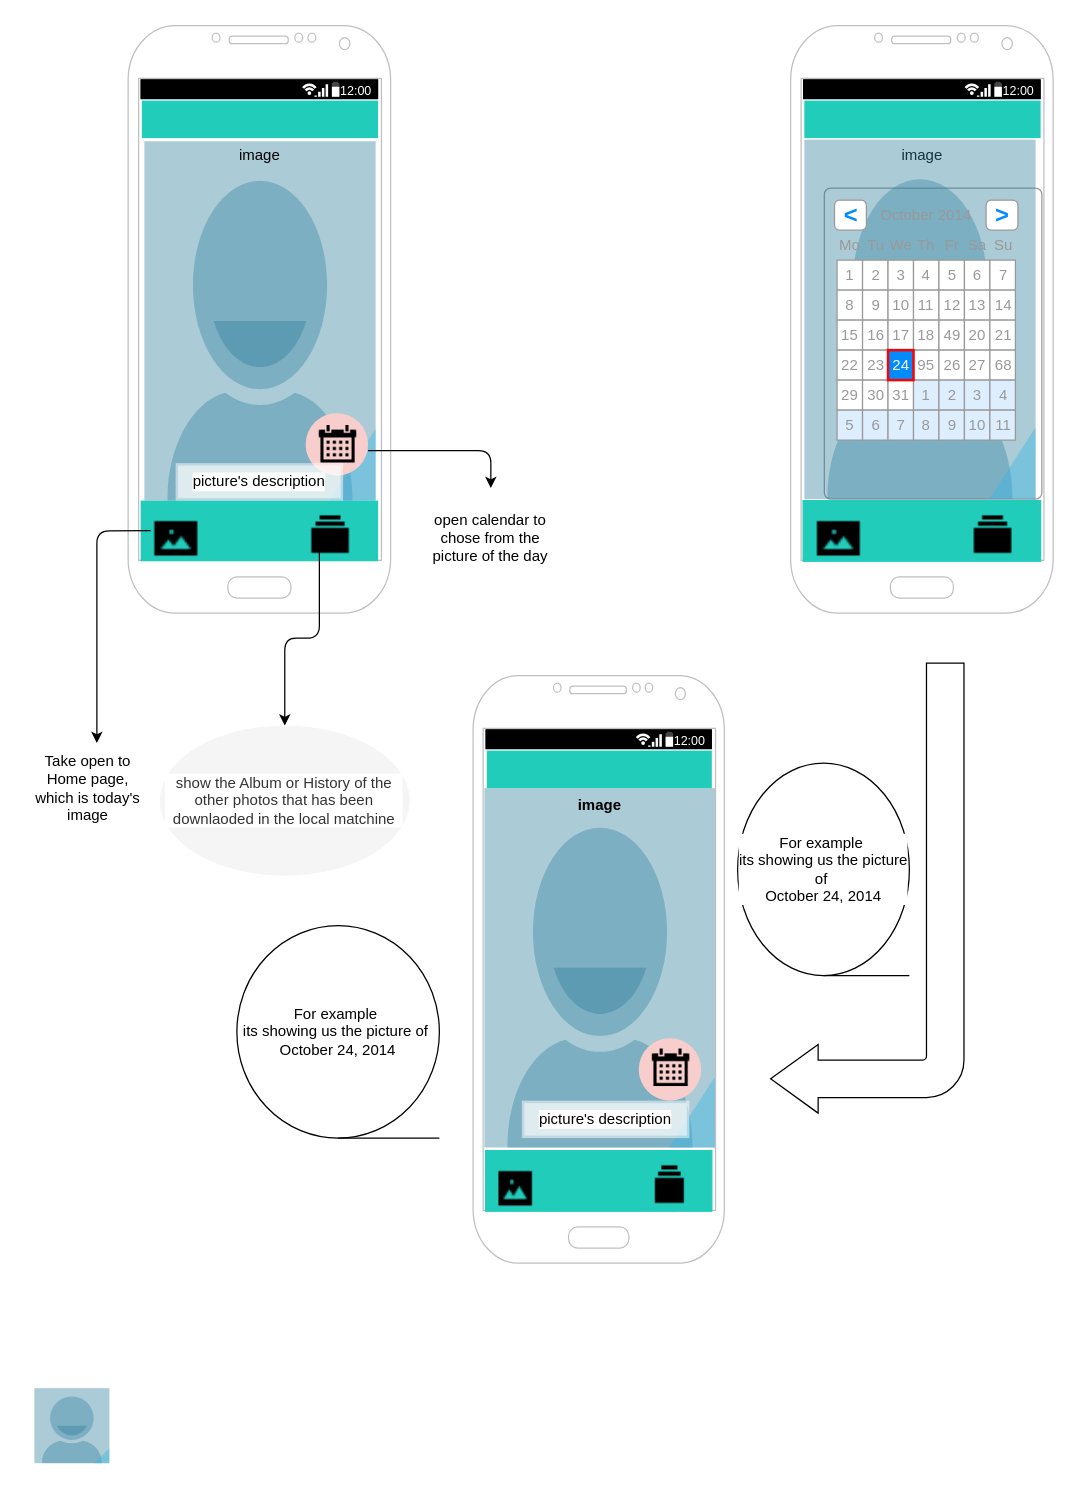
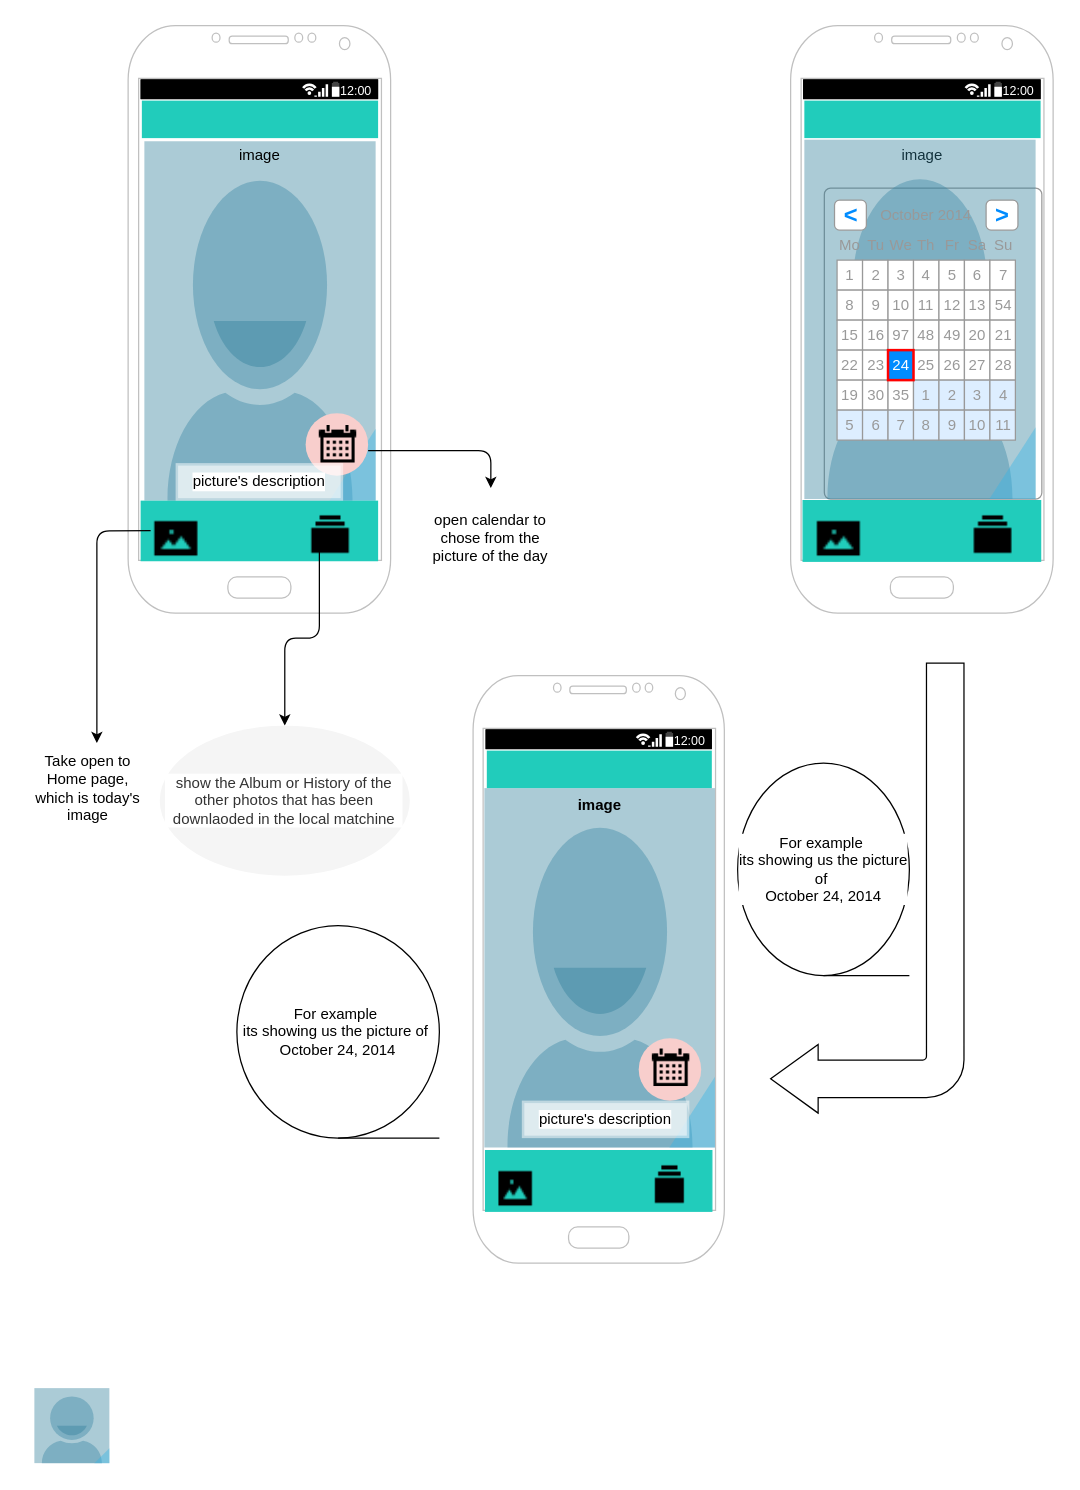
(1004, 306) -> (1004, 306)
(901, 336) -> (901, 336)
(926, 336) -> (926, 336)
(926, 366) -> (926, 366)
(1004, 366) -> (1004, 366)
(850, 396) -> (850, 396)
(901, 396) -> (901, 396)
